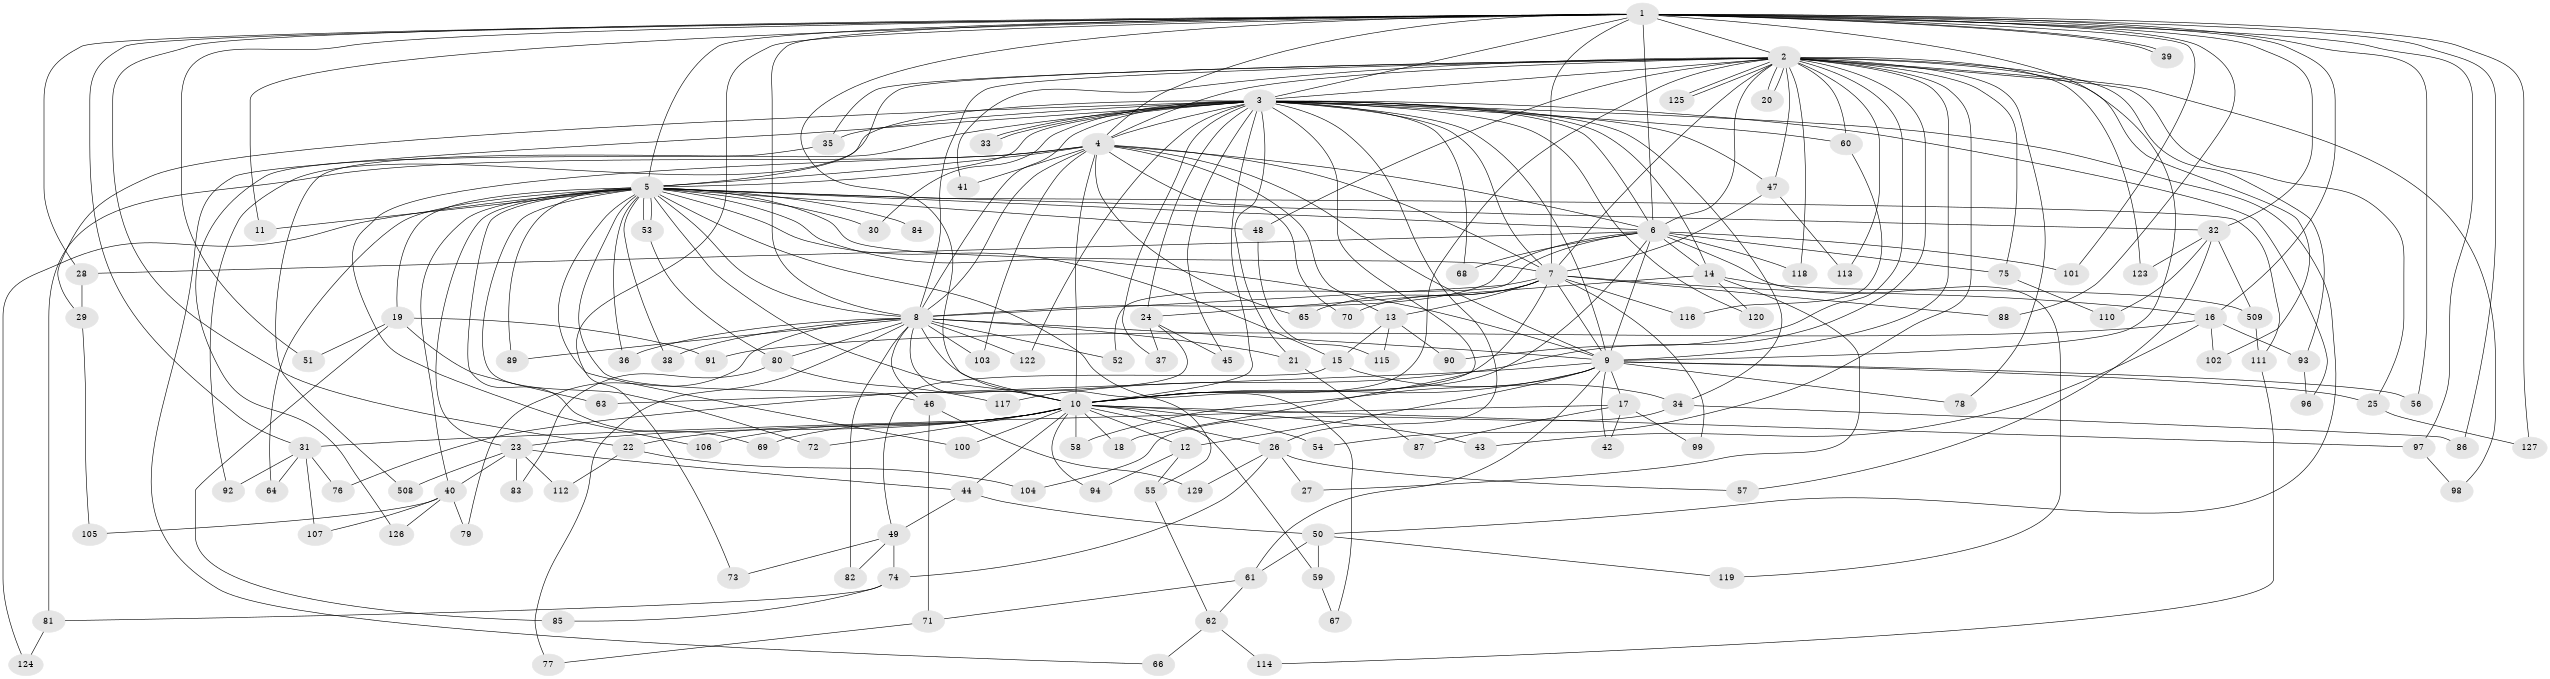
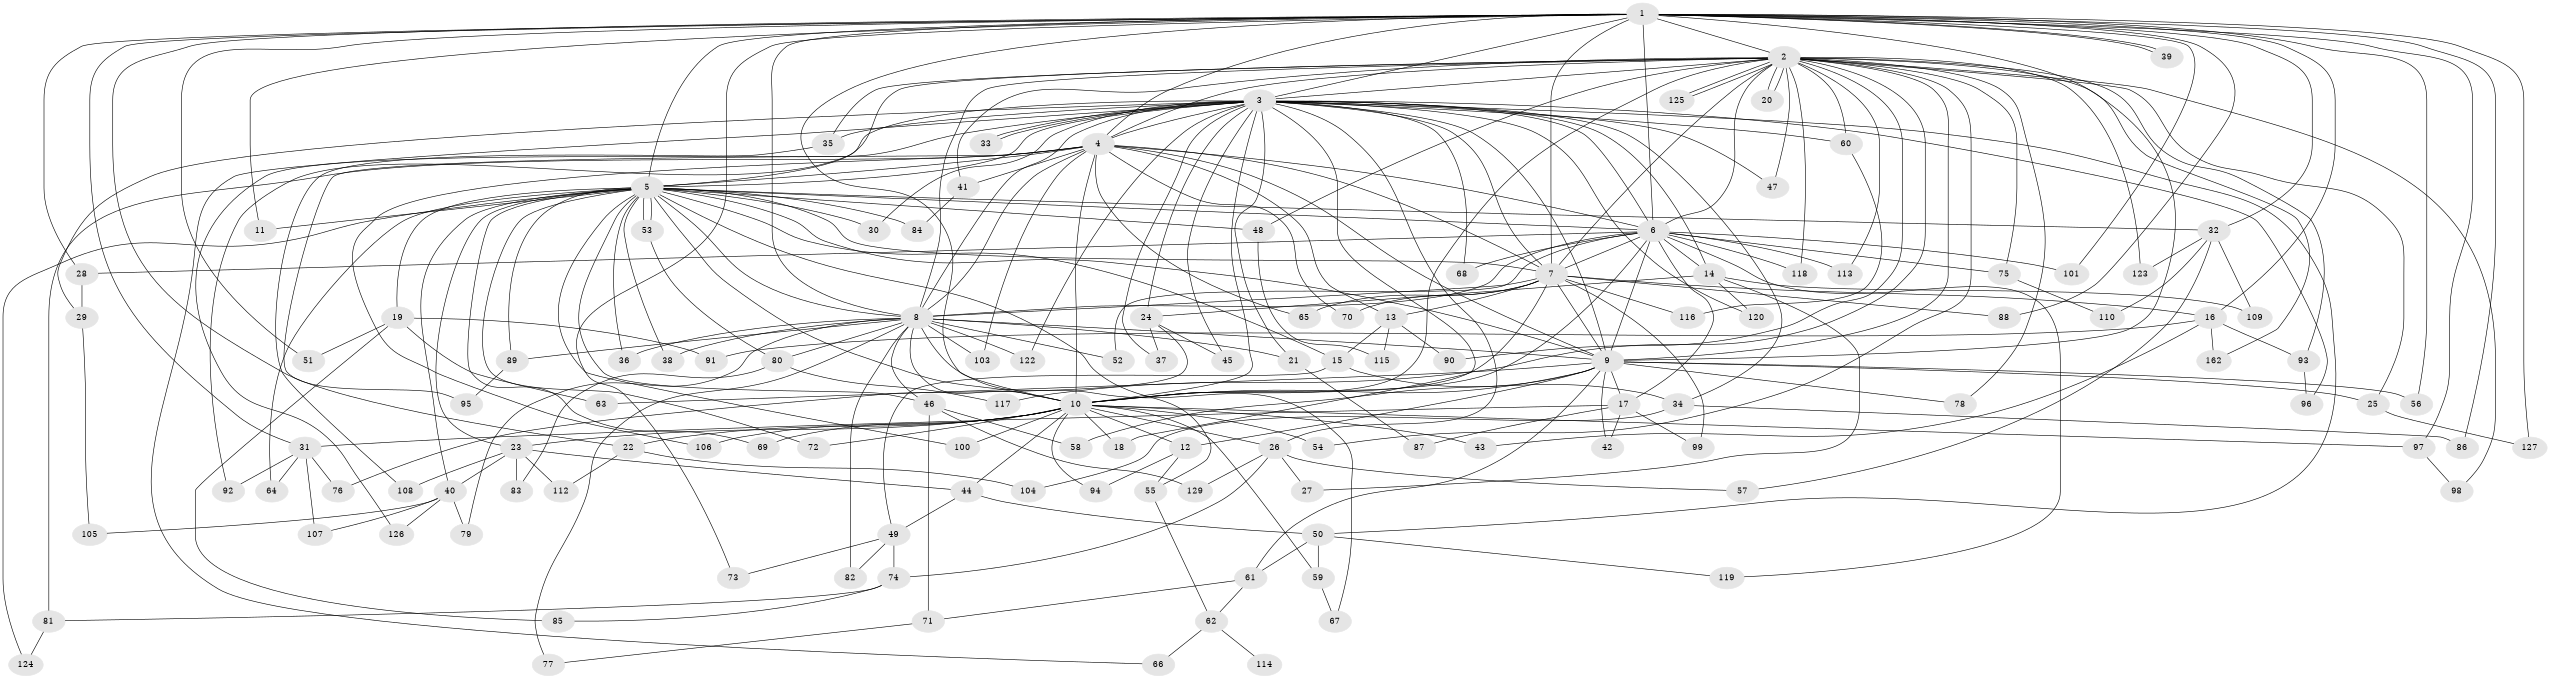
none -> (945, 205)
(1809, 231) -> (1768, 249)
(1664, 246) -> (1602, 253)
(2255, 318) -> (2255, 318)
none -> (1712, 326)
(2214, 361) -> (2214, 361)
(2259, 361) -> none
none -> (467, 404)
(1076, 426) -> (1003, 426)
(406, 491) -> (406, 491)
